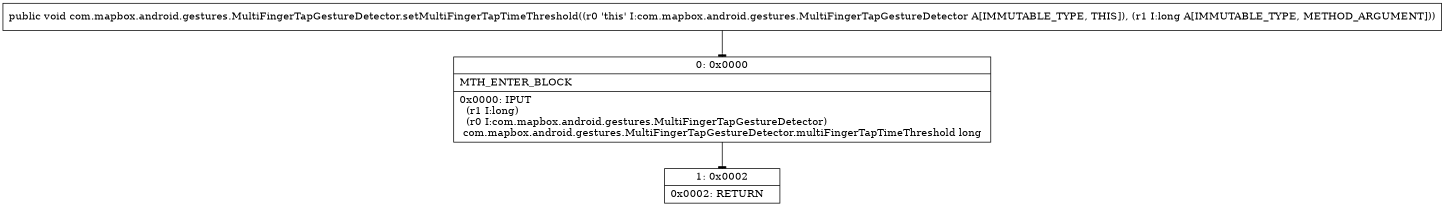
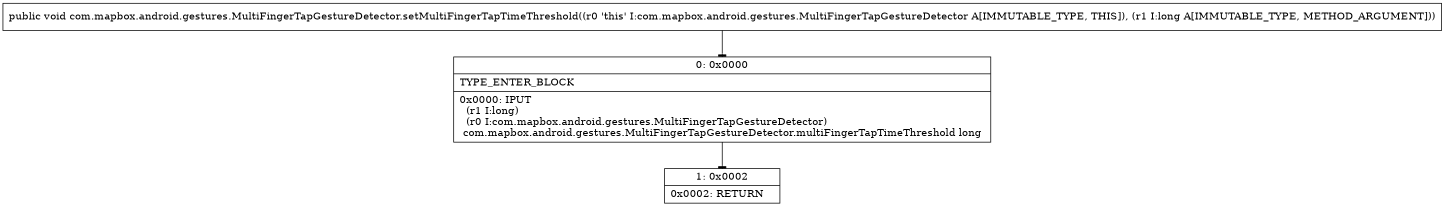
(516, 82) -> (517, 82)
